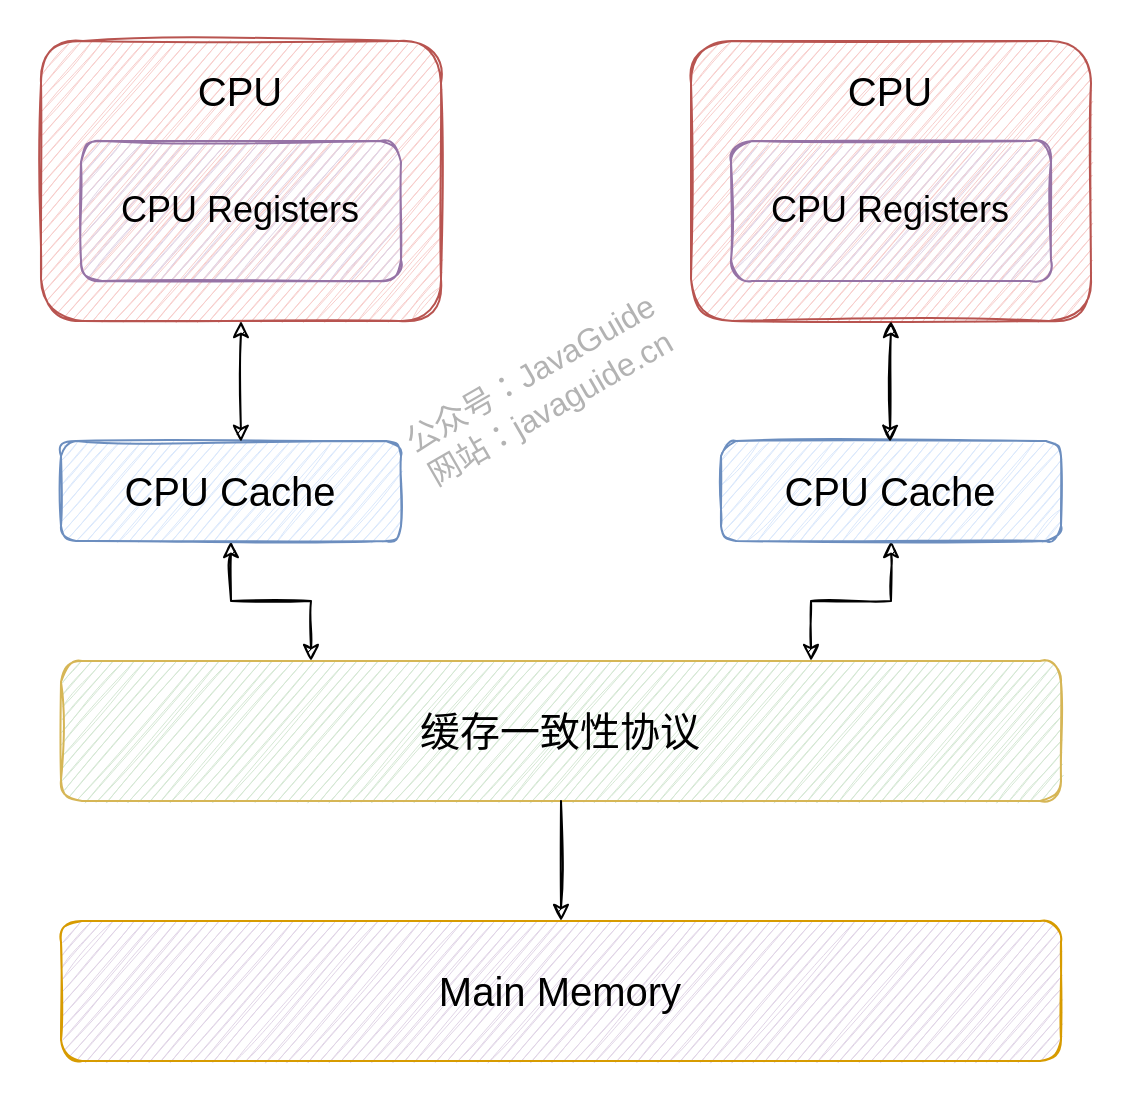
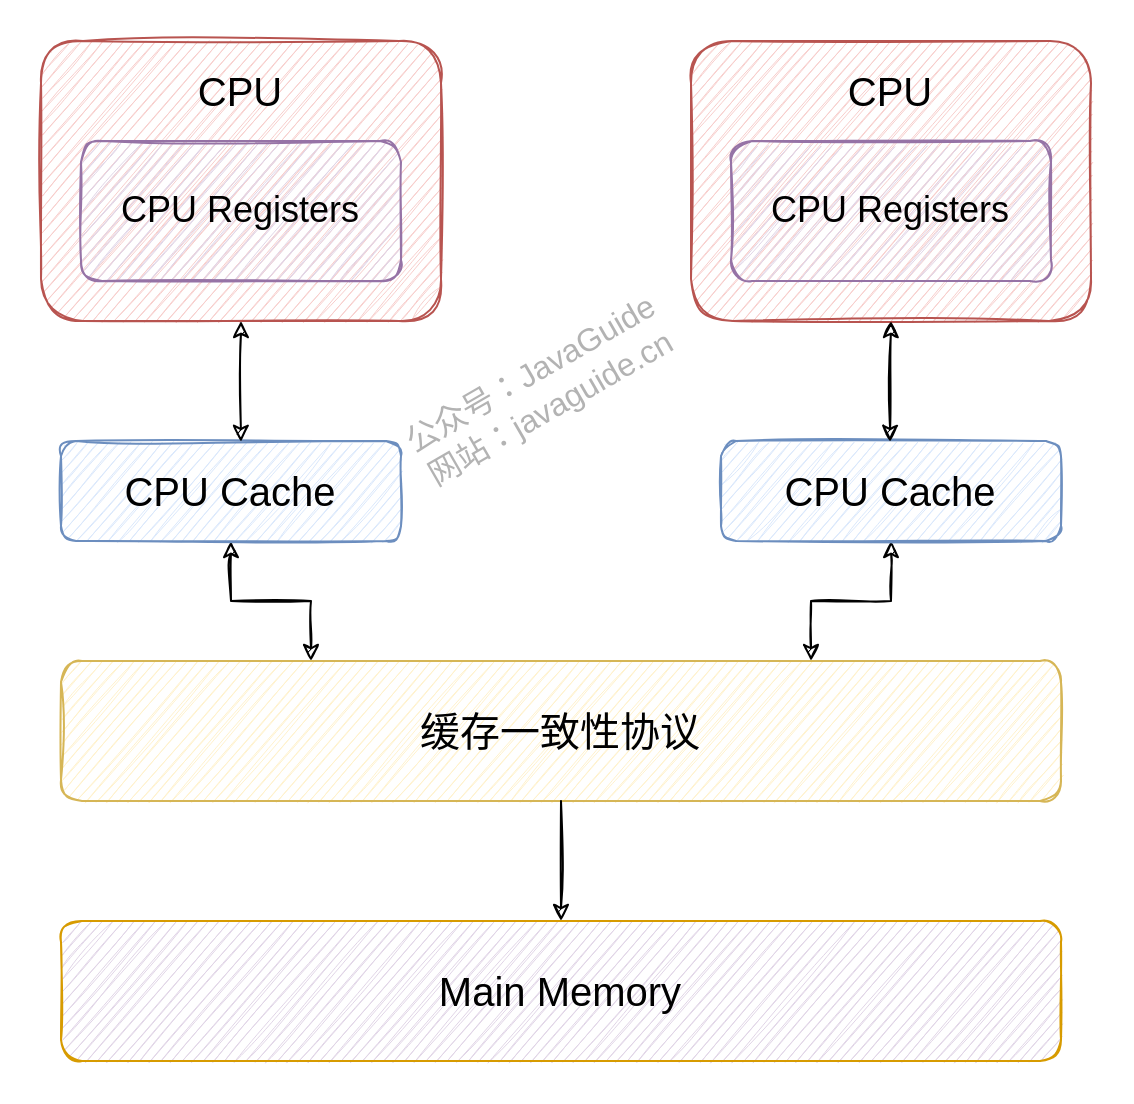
(561, 731) -> (561, 731)
